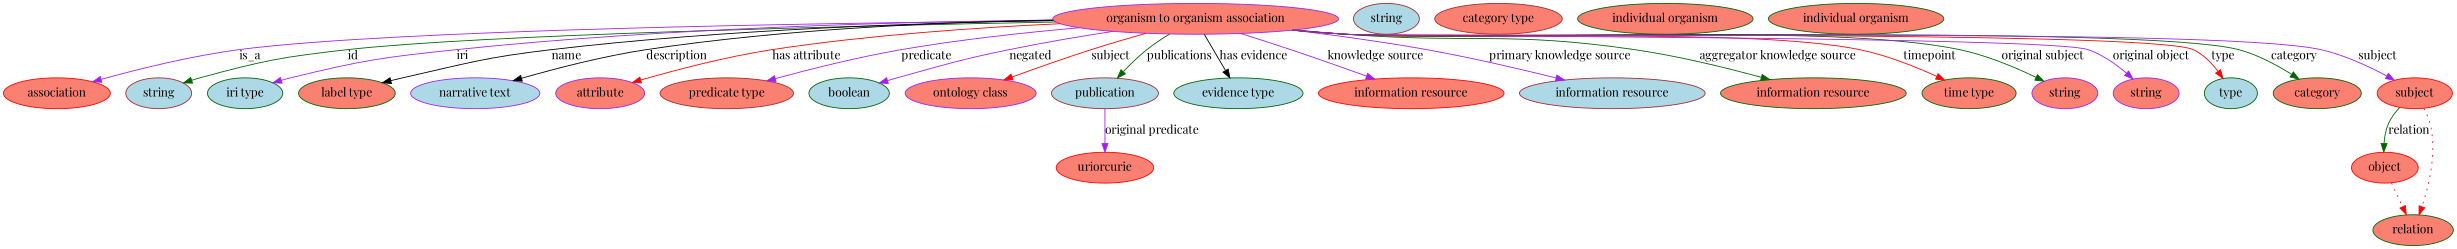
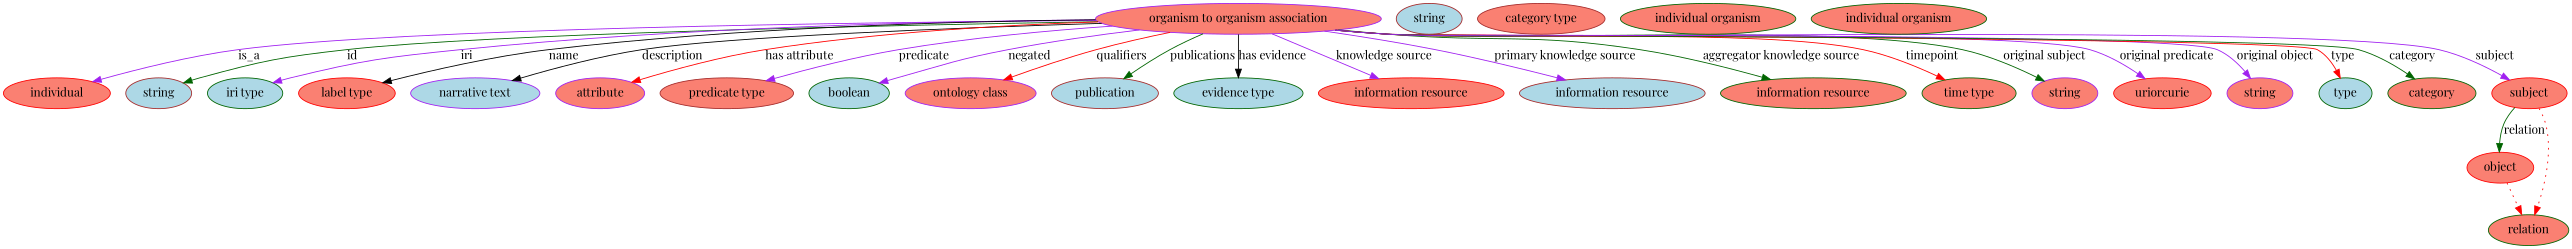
(1111, 56) -> (1122, 56)
(57, 93) -> (57, 93)
(347, 93) -> (347, 93)
(1105, 126) -> (1740, 36)
